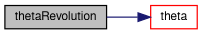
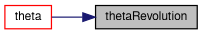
(122, 17) -> (67, 17)
